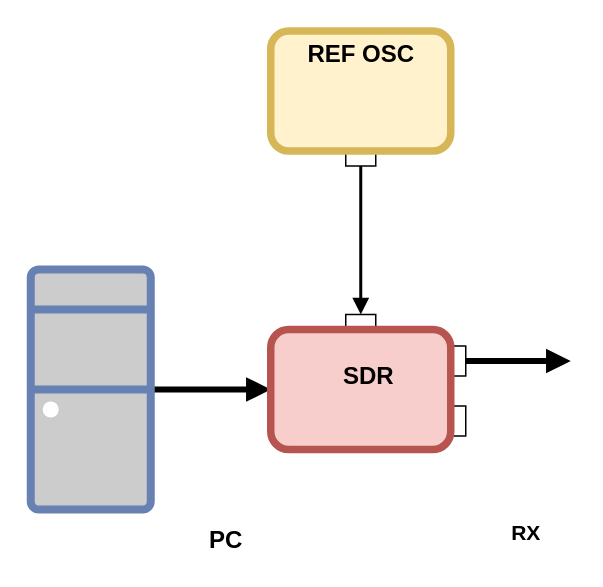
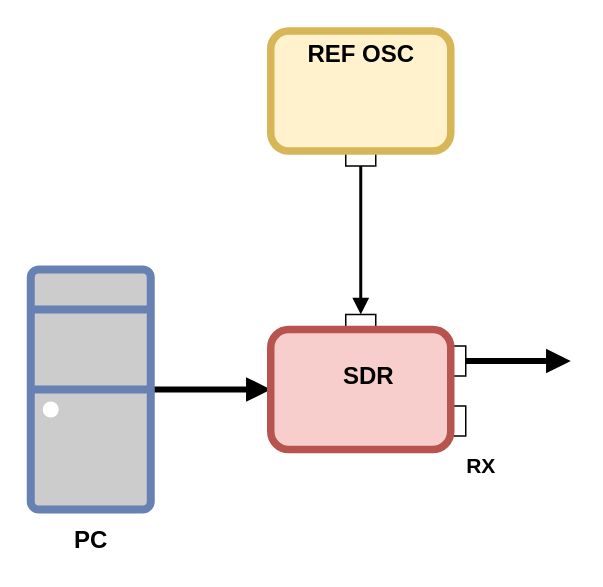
(526, 533) -> (481, 466)
(226, 539) -> (91, 539)
